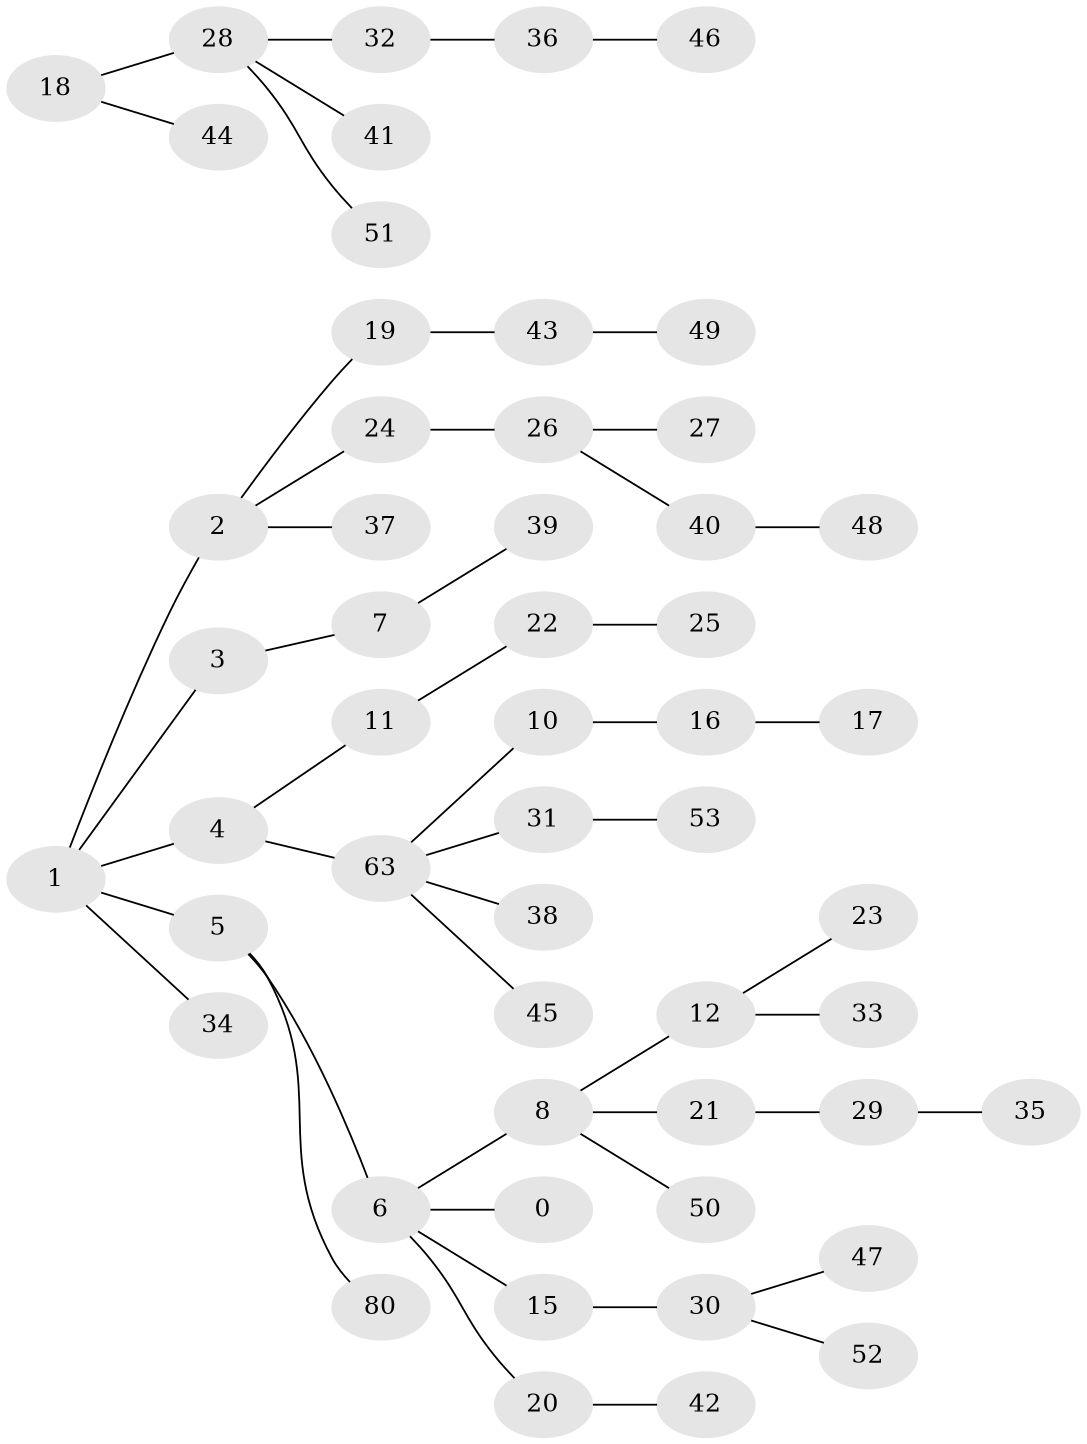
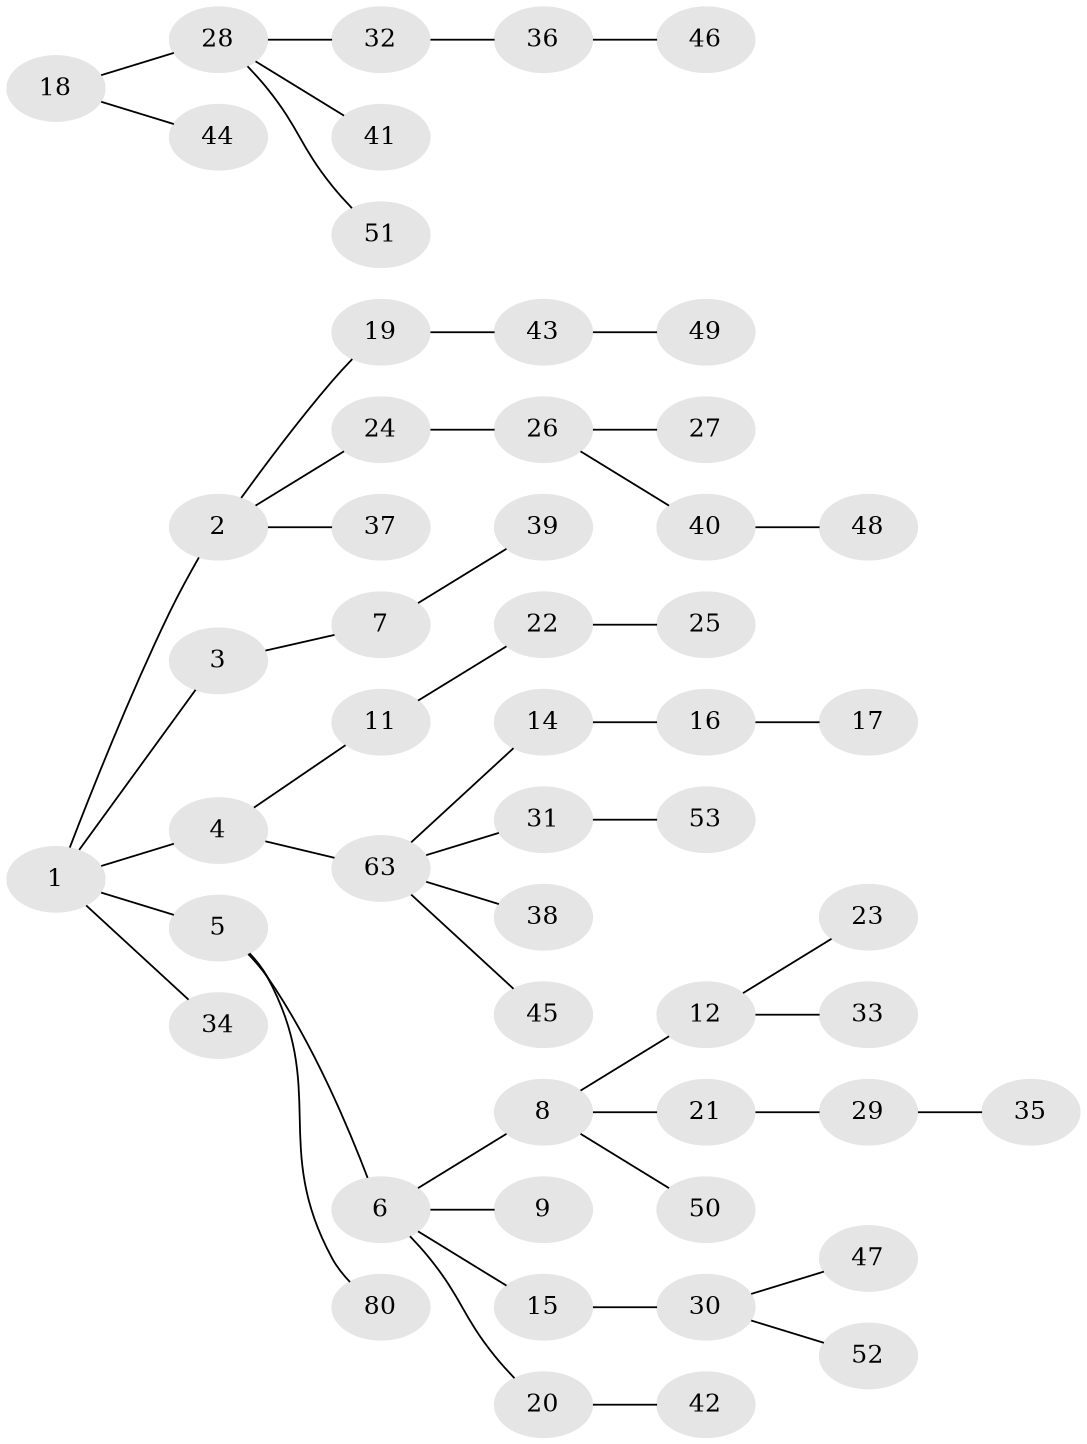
(543, 722) -> (543, 722)
(543, 1210) -> (543, 1210)
